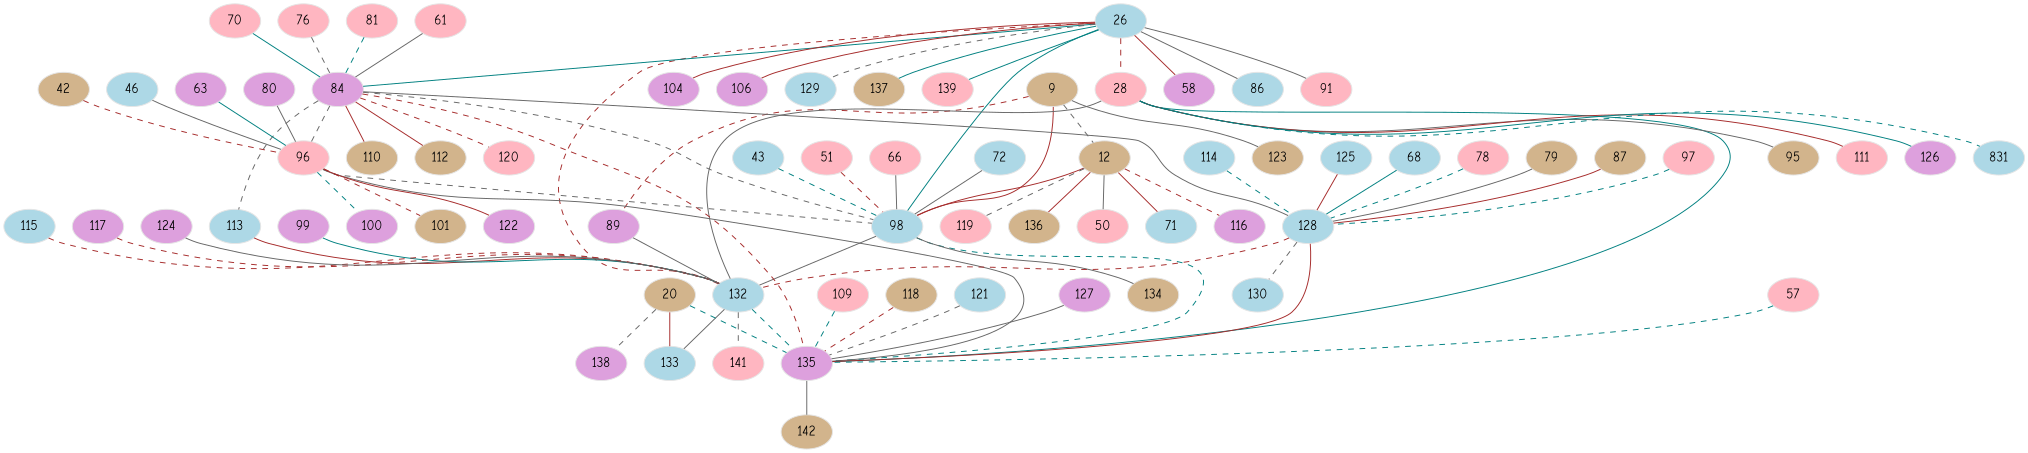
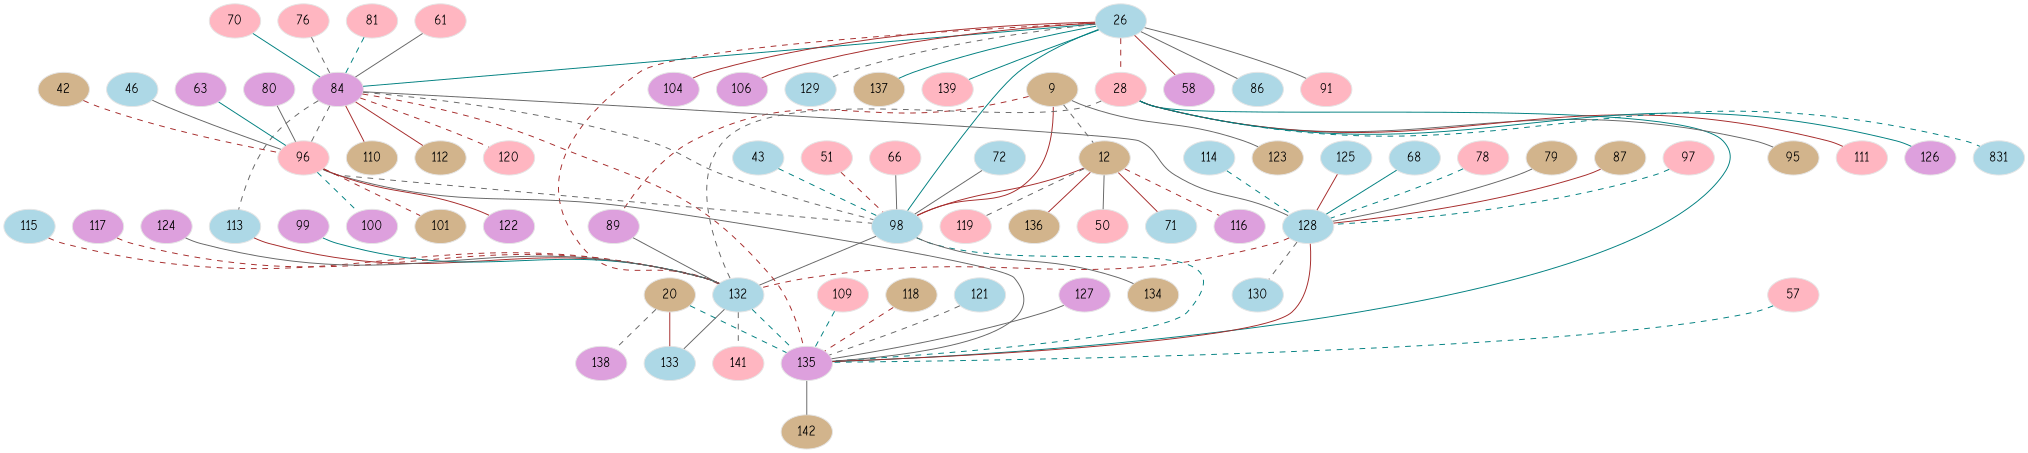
(747, 126) -> (747, 126)
